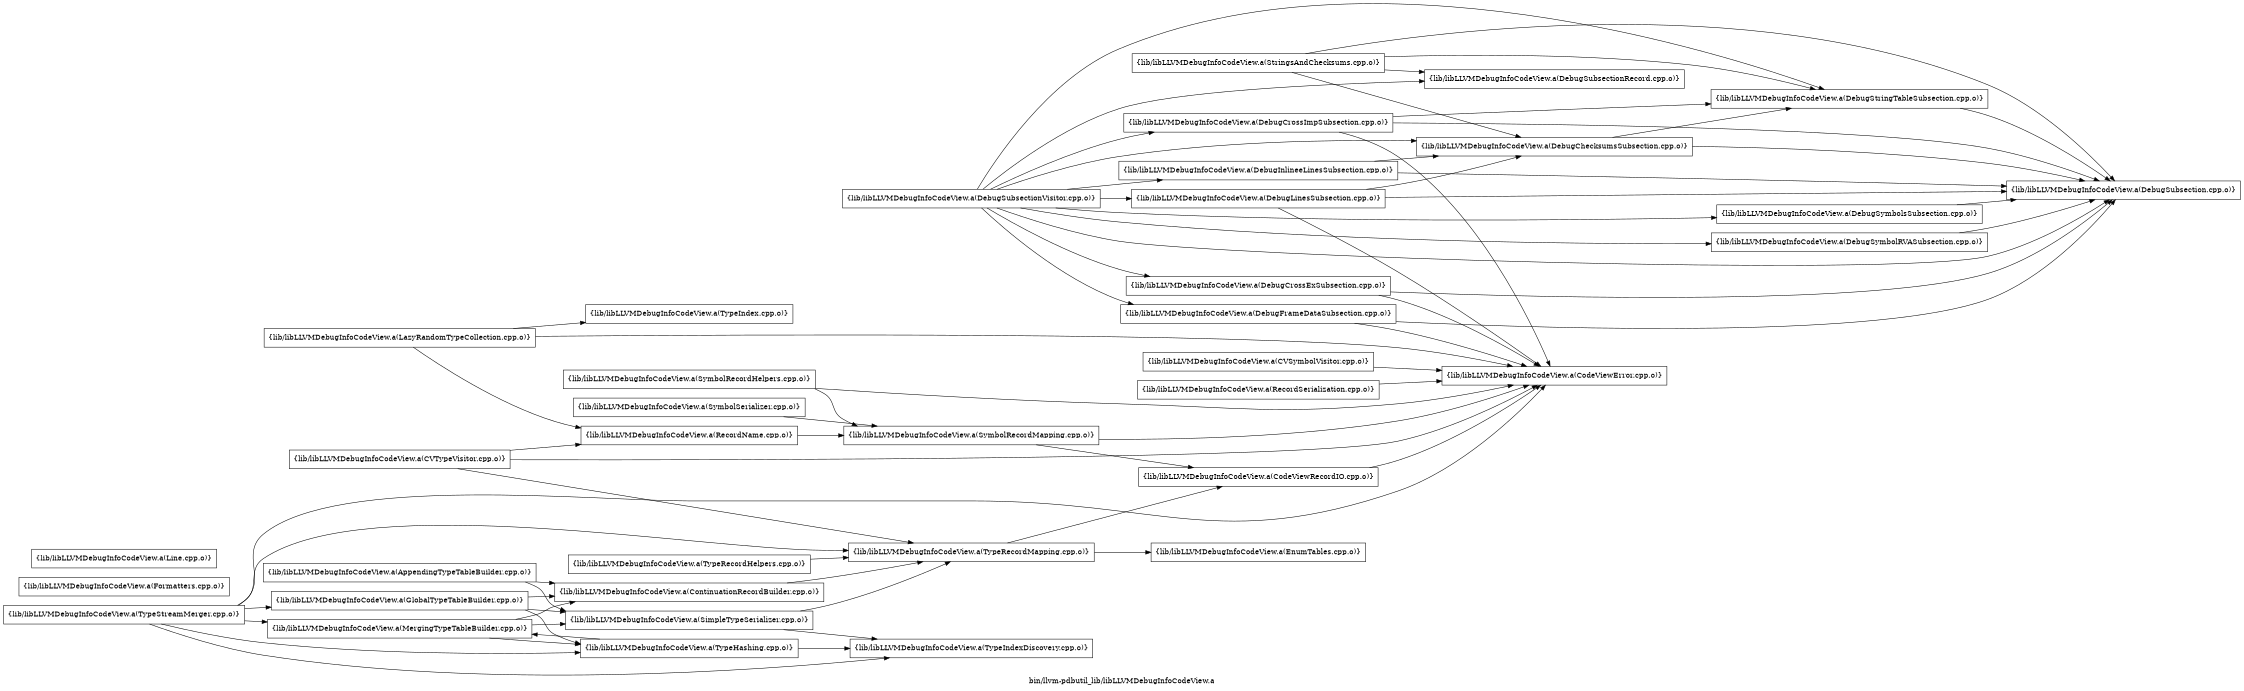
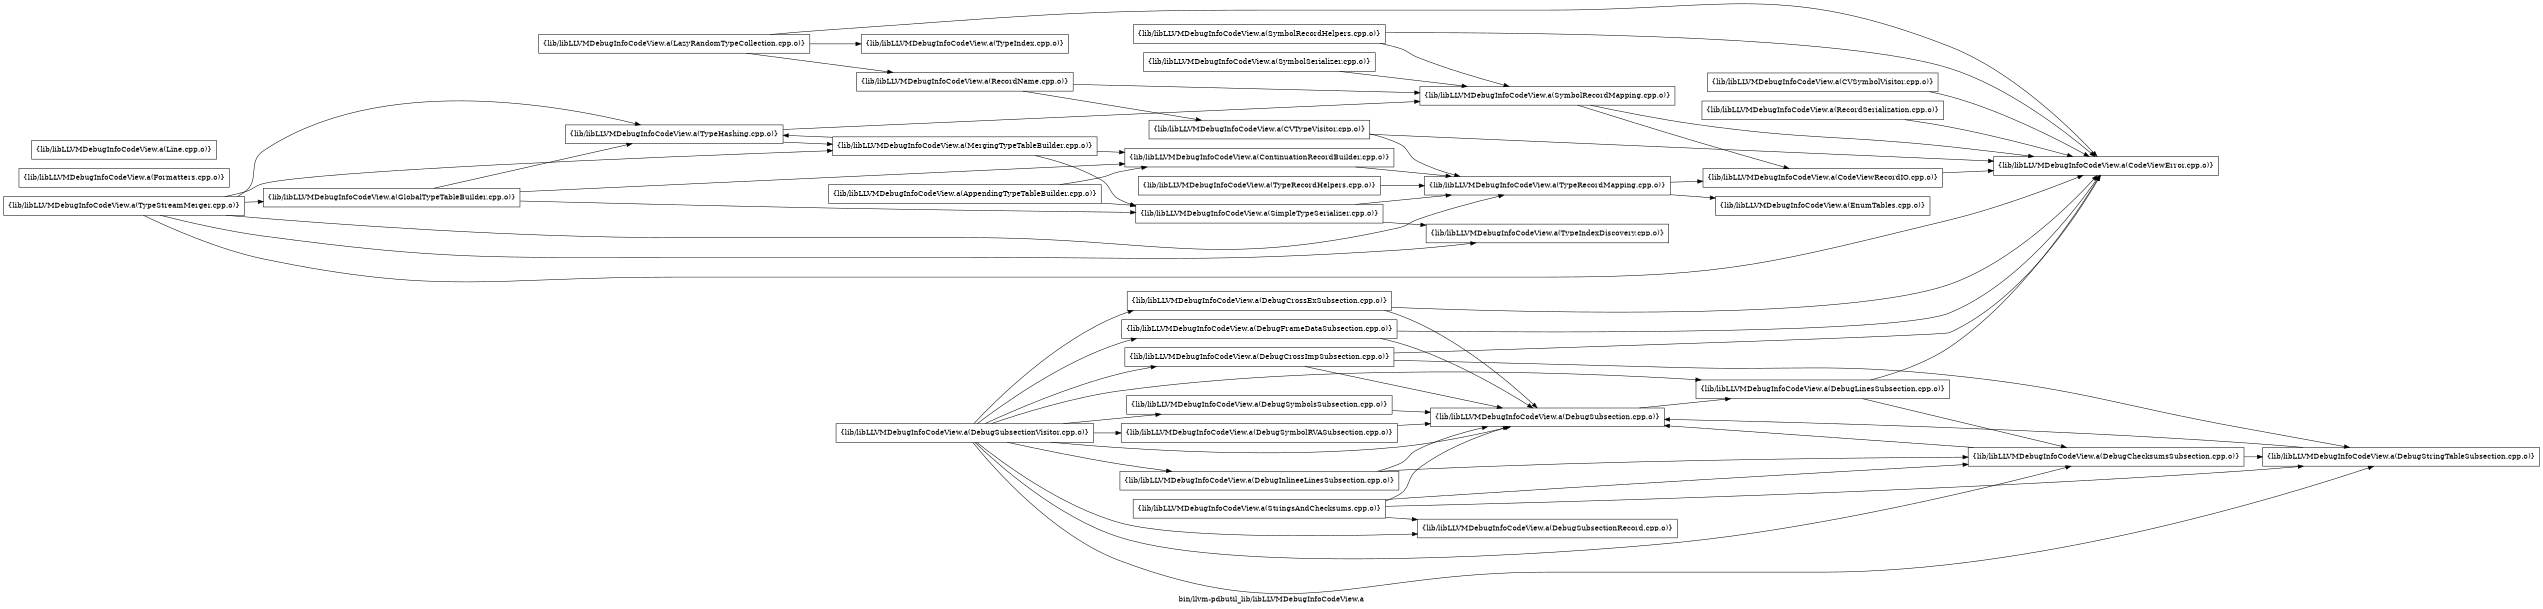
(1693, 194) -> (1682, 404)
(543, 448) -> (1109, 105)
(822, 648) -> (1099, 116)
